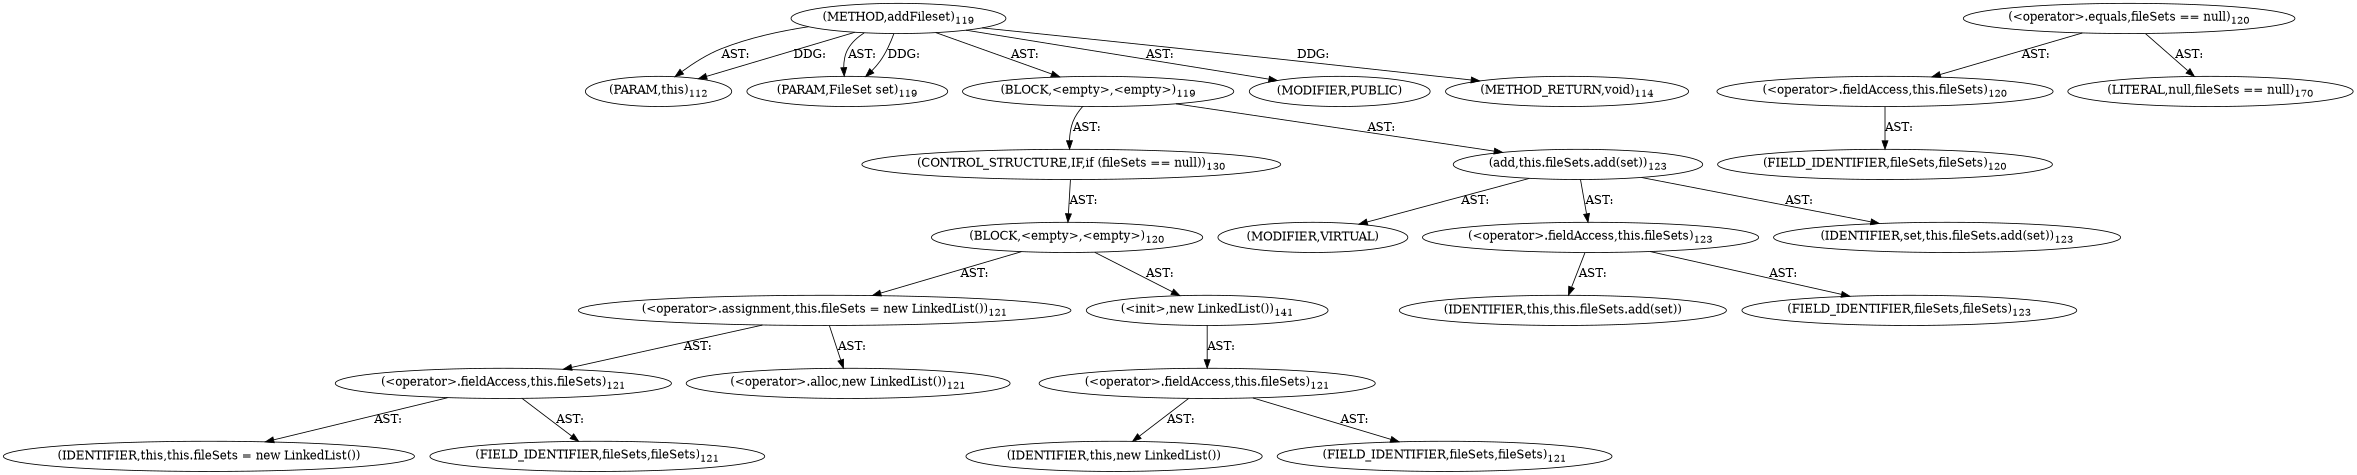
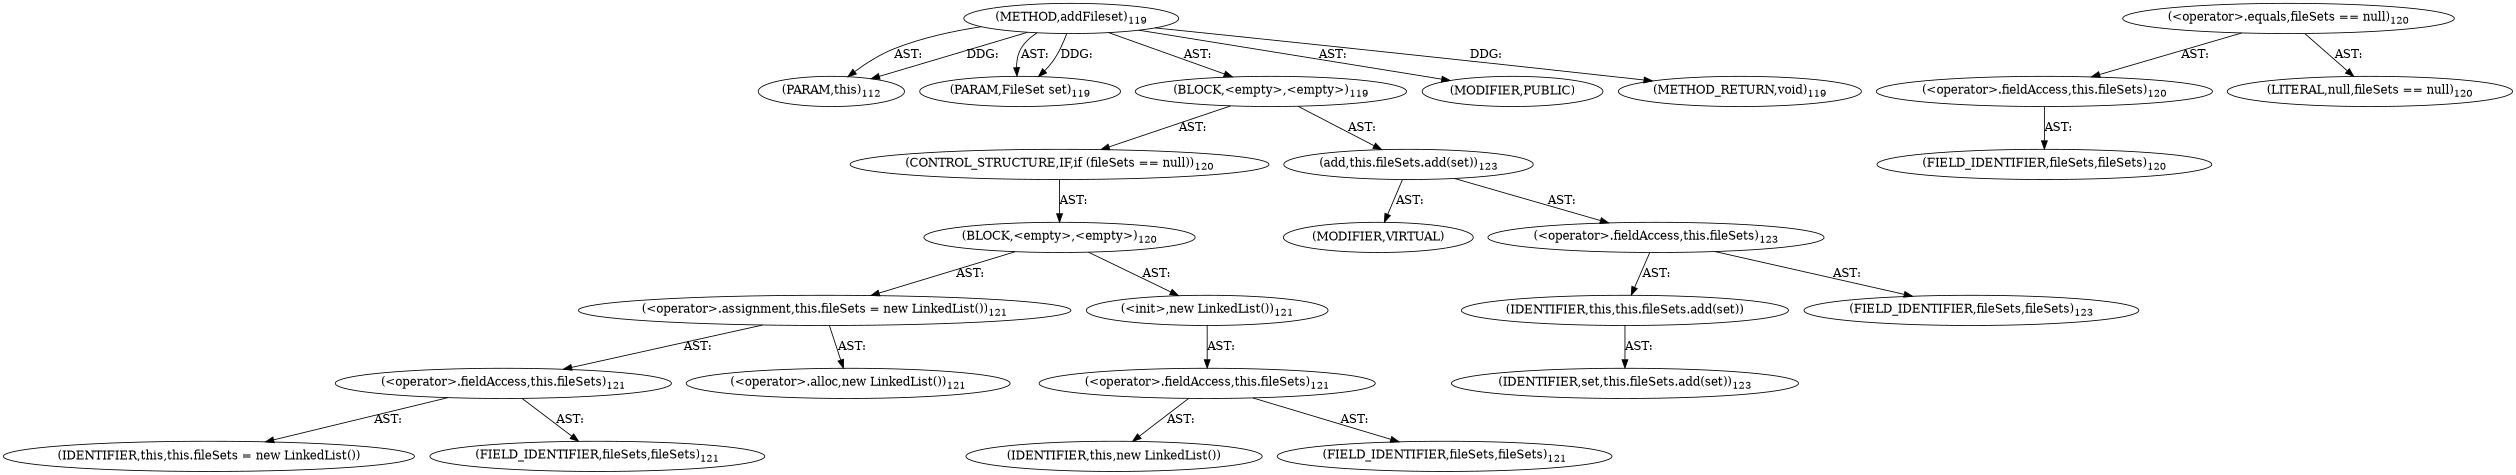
(1644, 90) -> (1817, 90)
(2304, 90) -> (2463, 90)
(1216, 163) -> (1204, 163)
(1756, 200) -> (1625, 343)
(1284, 309) -> (1284, 309)
